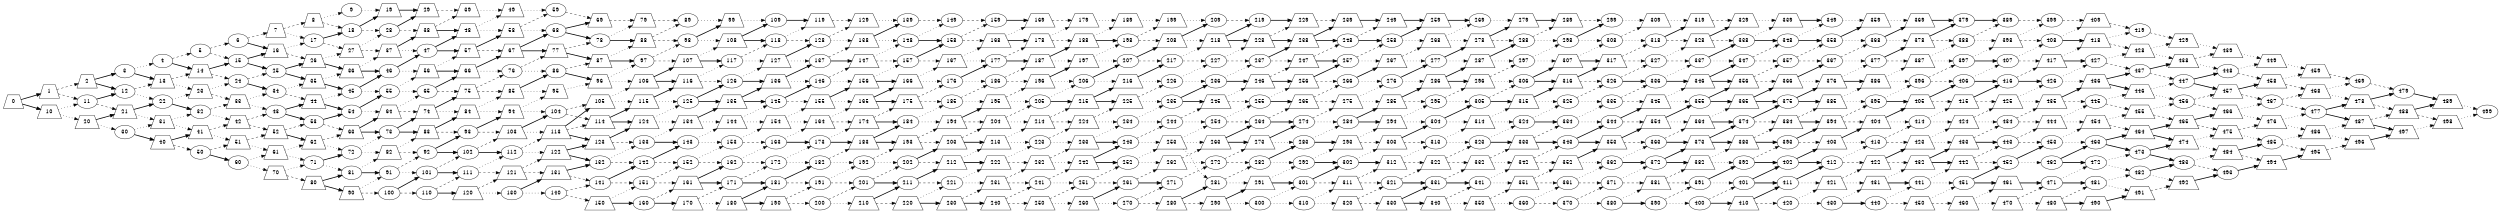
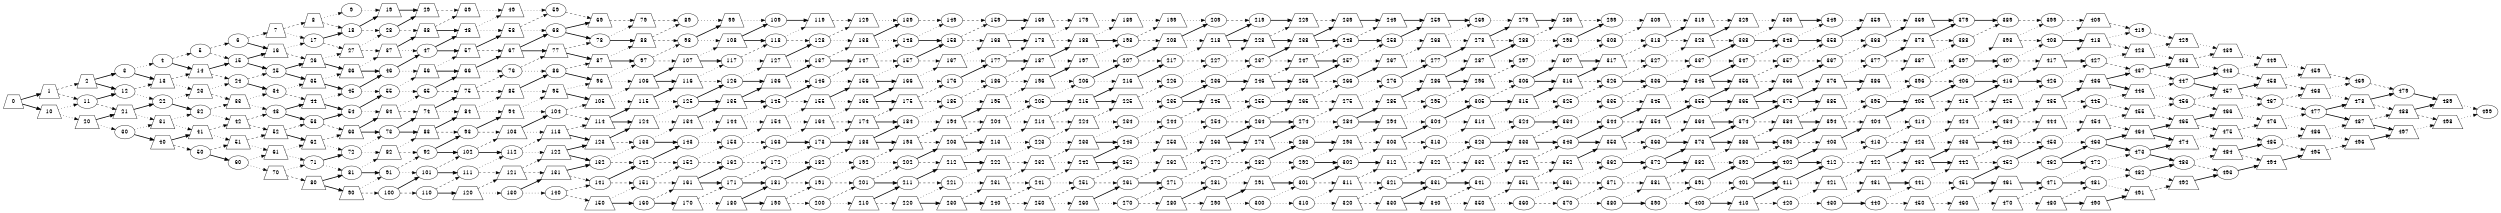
(1983, 41) -> none
(575, 119) -> (576, 96)
(1195, 165) -> (1192, 183)
